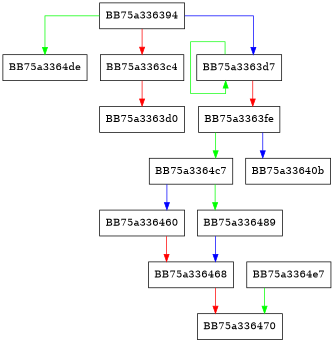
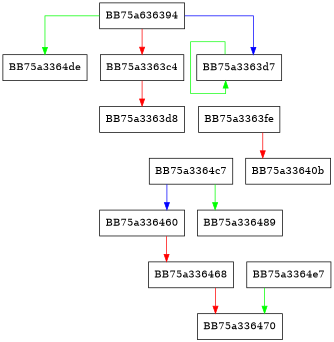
(142, 16) -> (142, 16)
(253, 90) -> none
(142, 119) -> (142, 119)
(216, 142) -> none
(263, 142) -> (263, 142)
(215, 245) -> none
